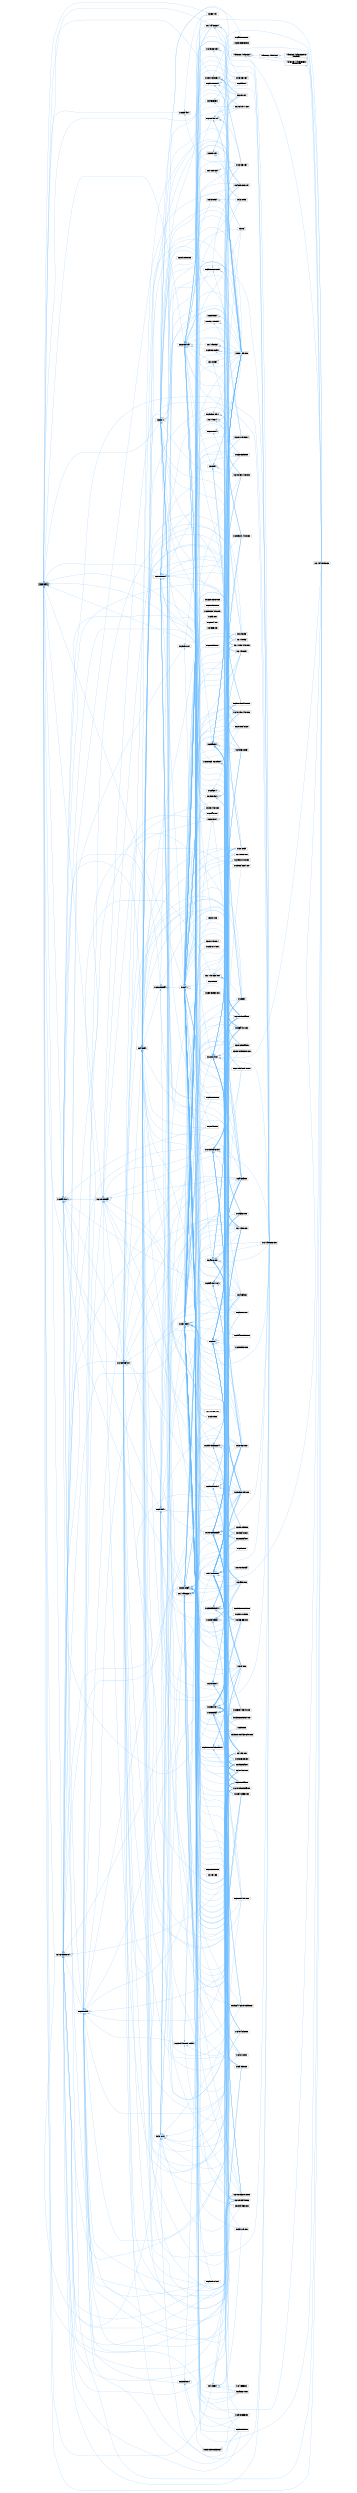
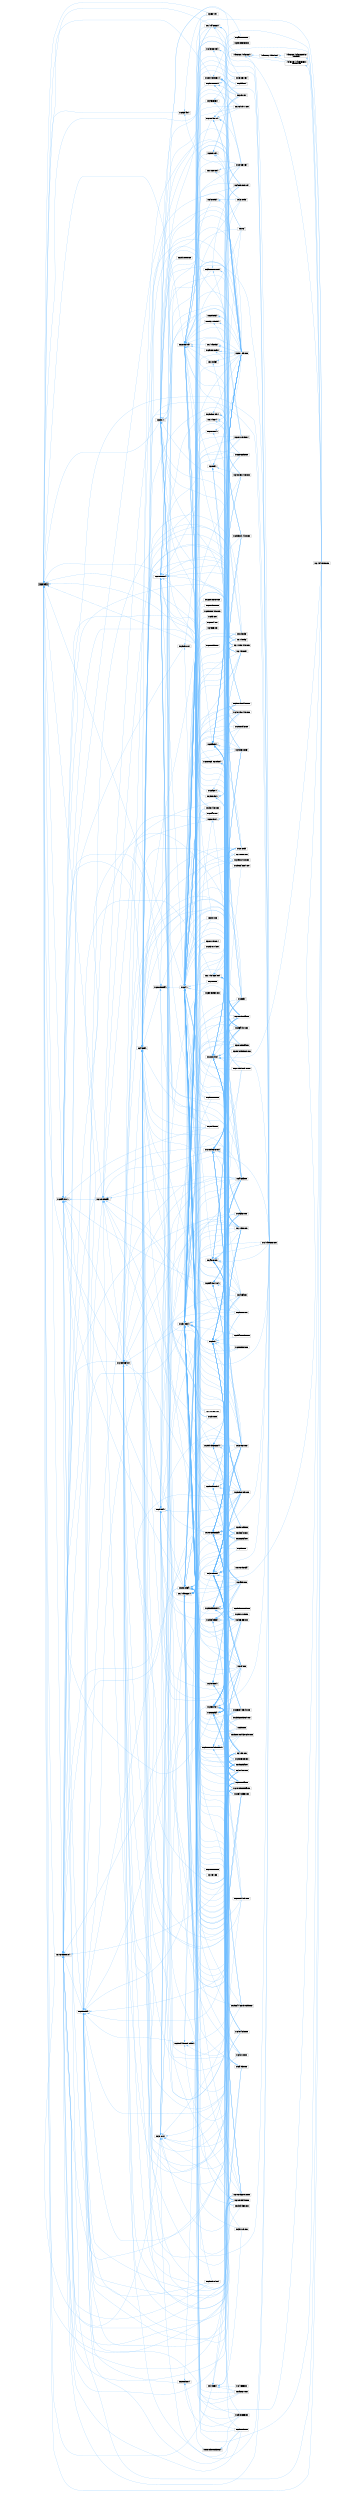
(242, 727) -> (242, 727)
(212, 1574) -> (212, 1574)
